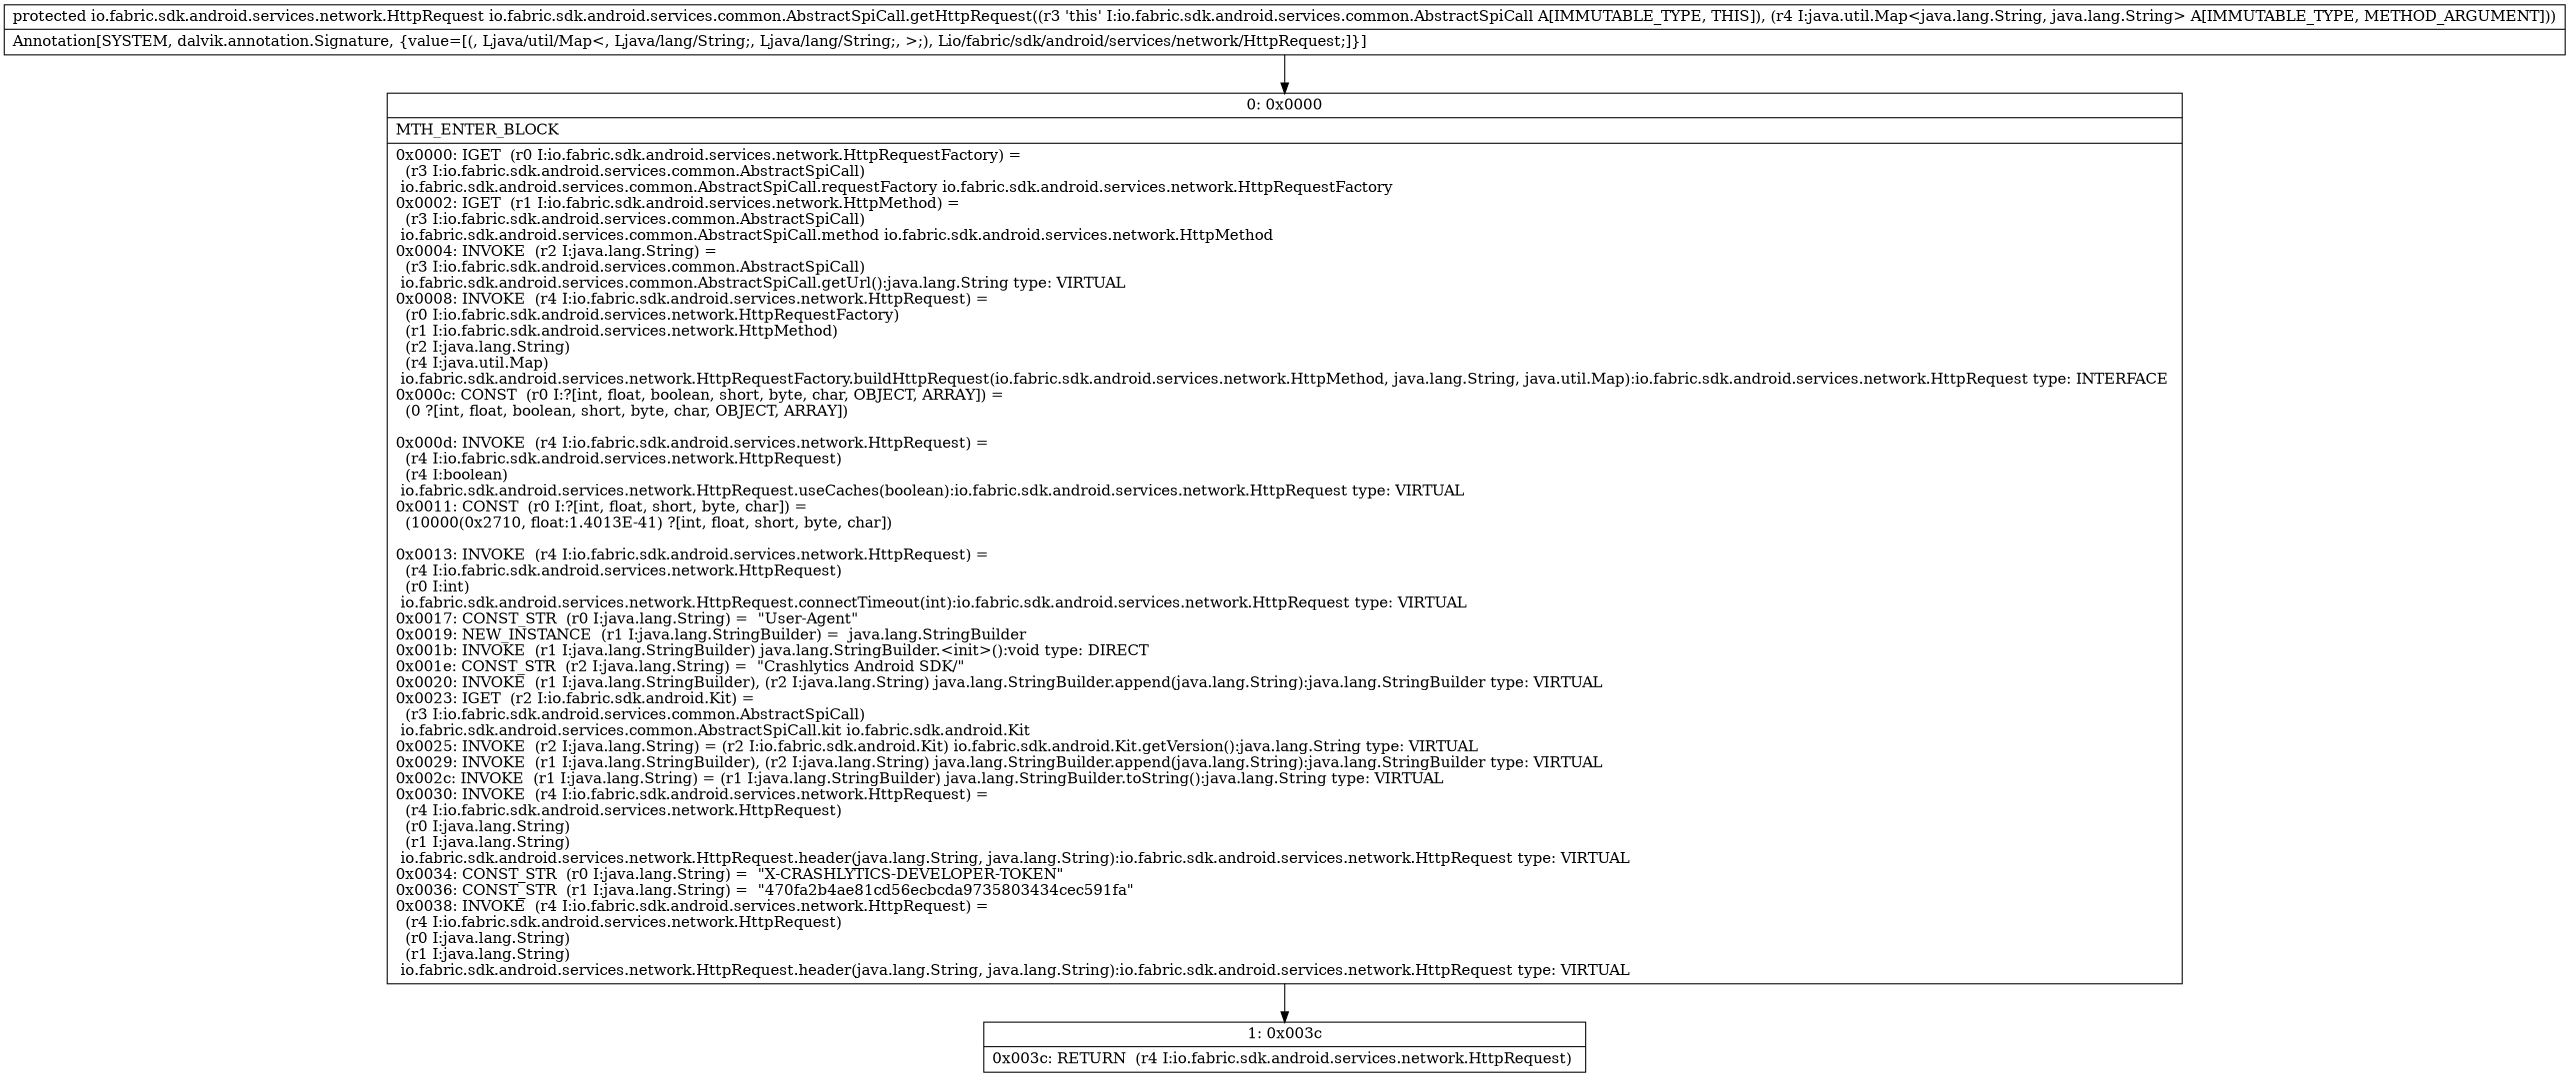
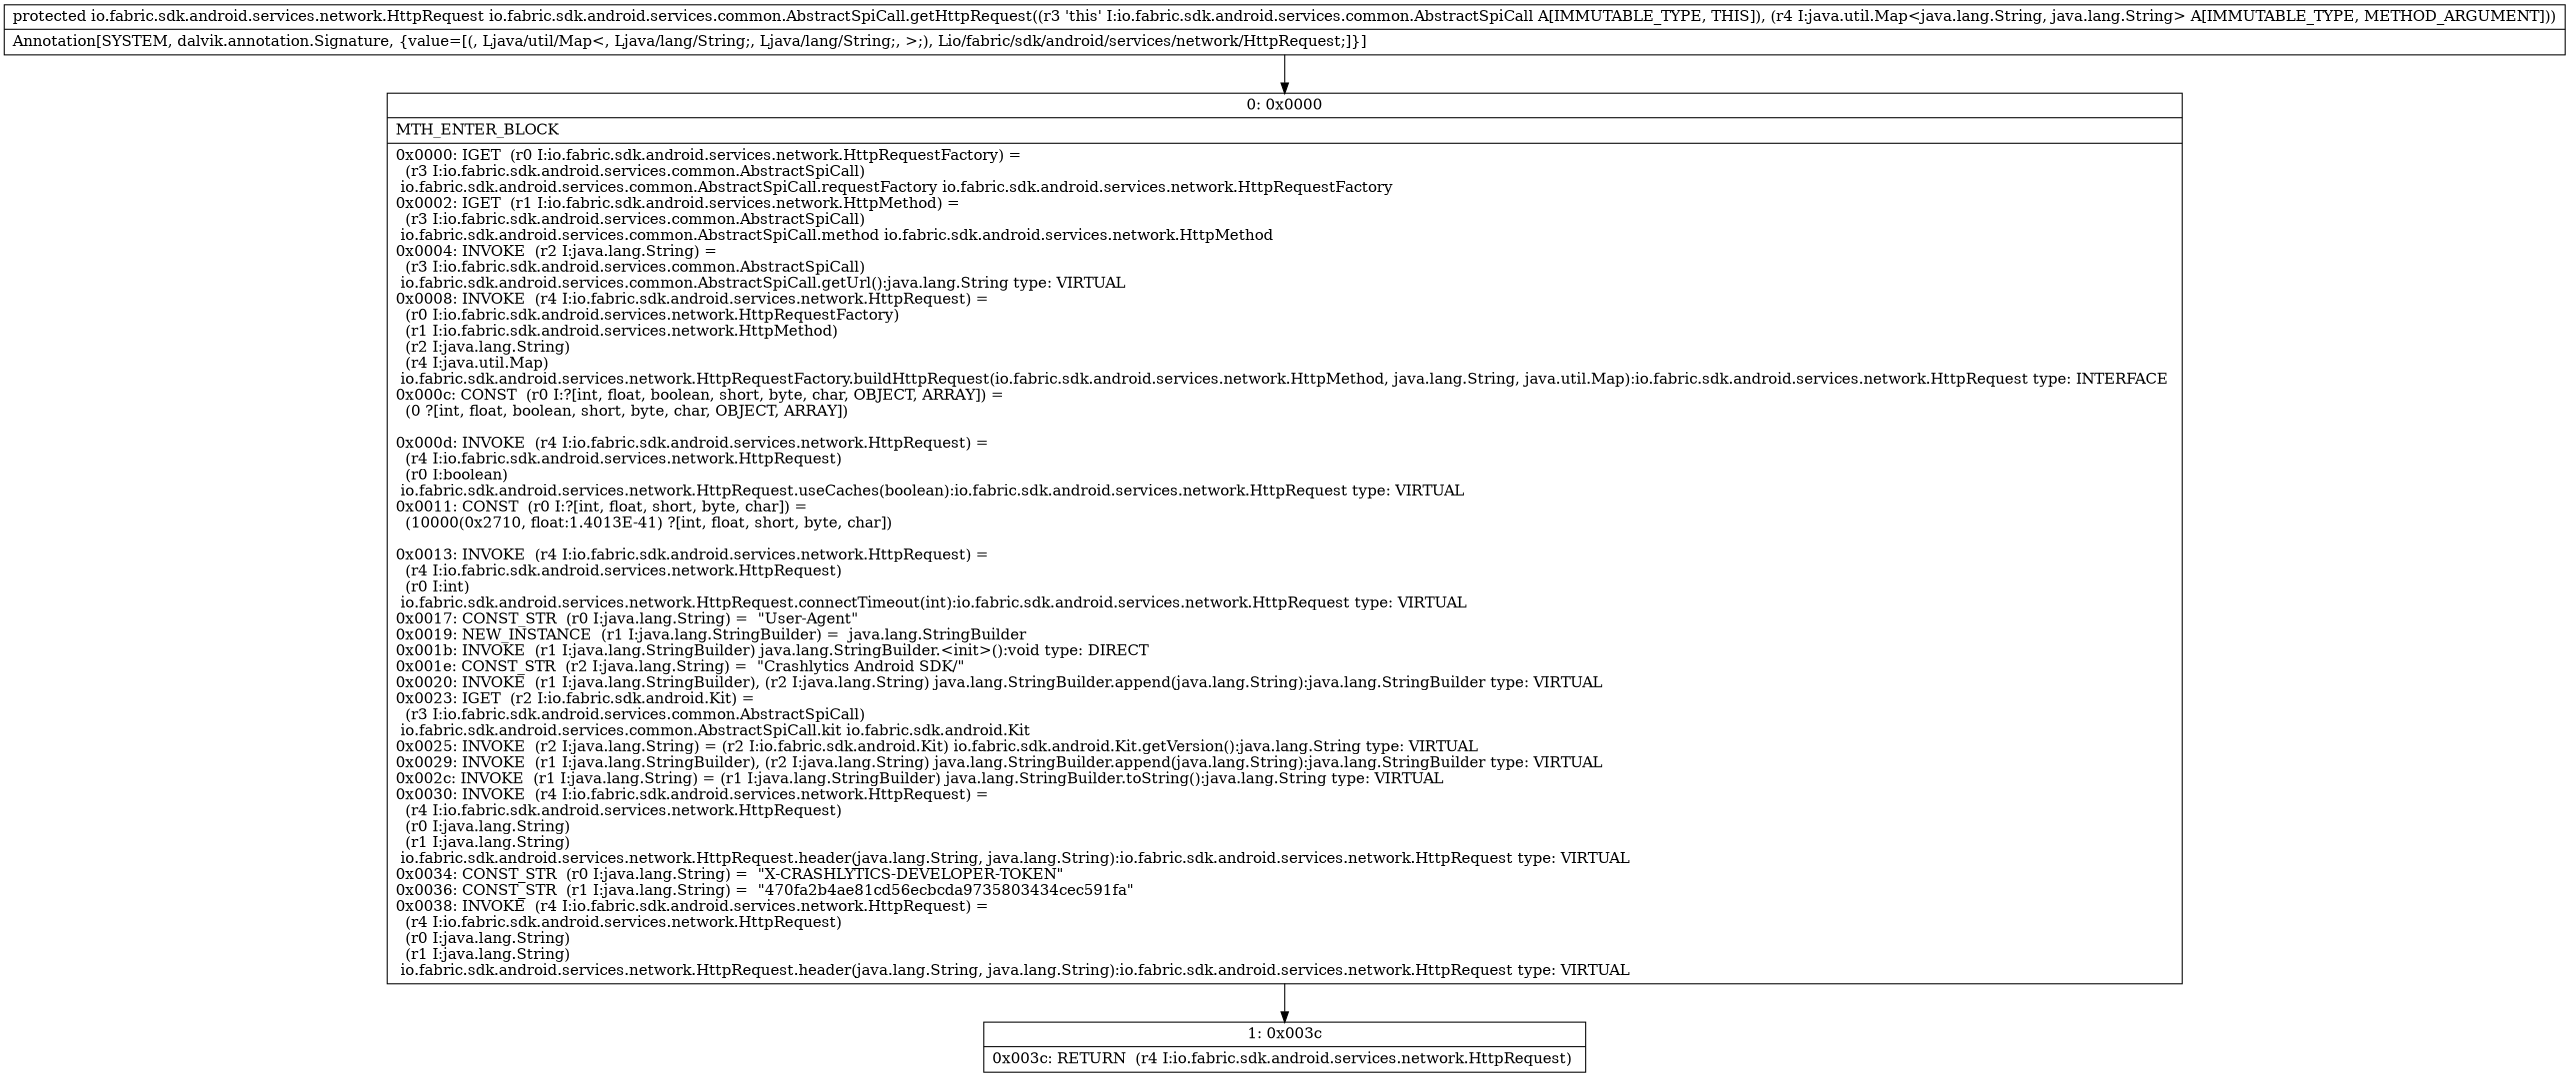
(452, 475) -> (452, 475)
